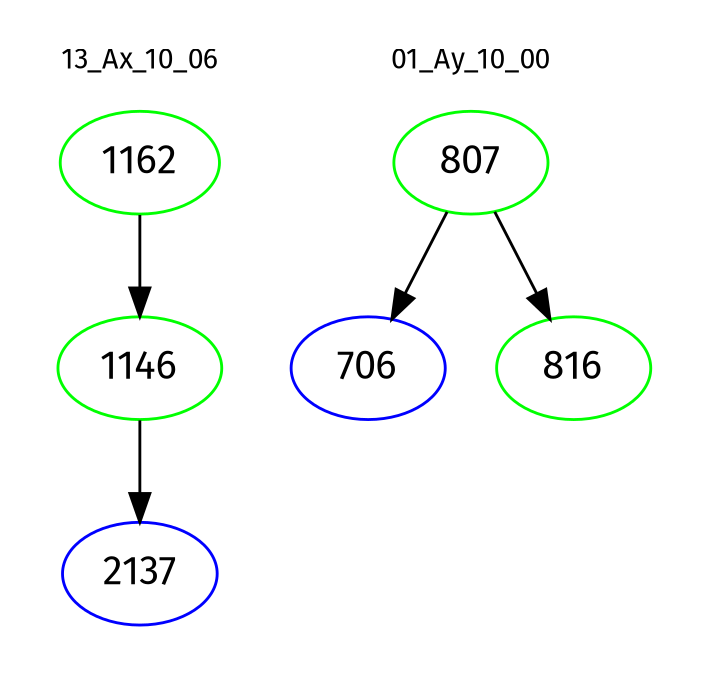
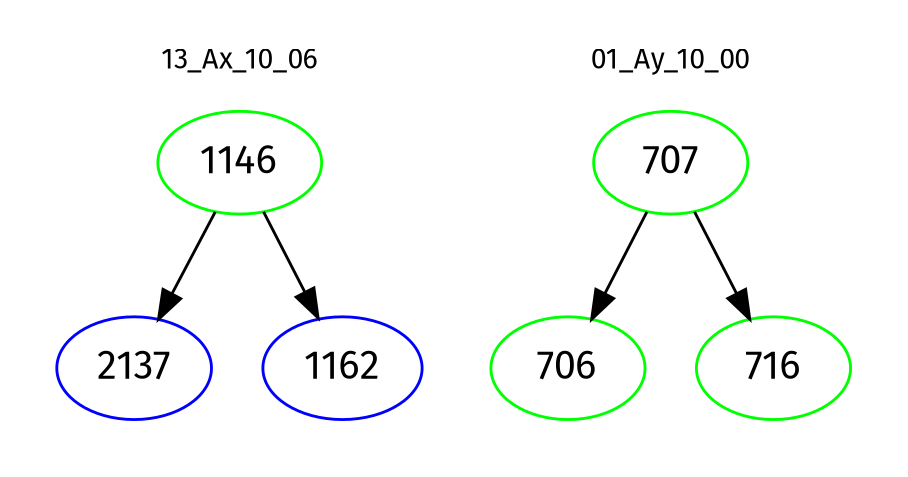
(140, 163) -> (342, 368)
(471, 163) -> (671, 163)
(140, 251) -> (284, 252)
(368, 368) -> (568, 368)
(574, 368) -> (773, 368)
